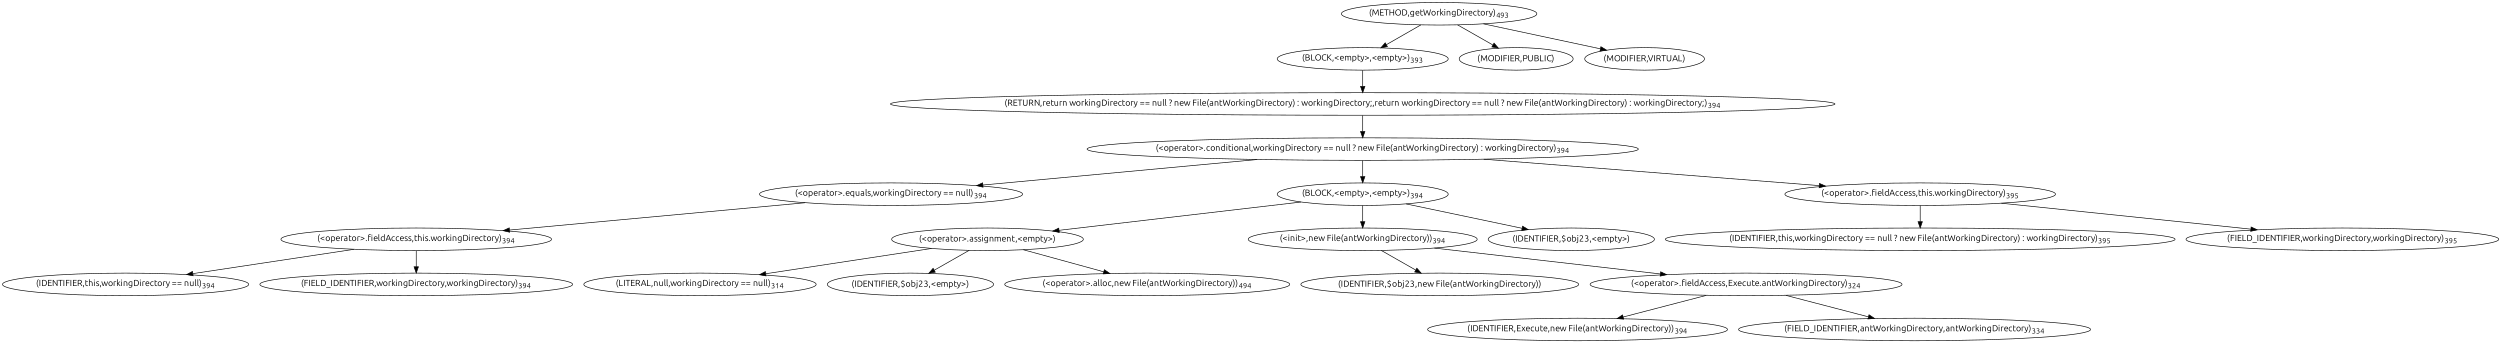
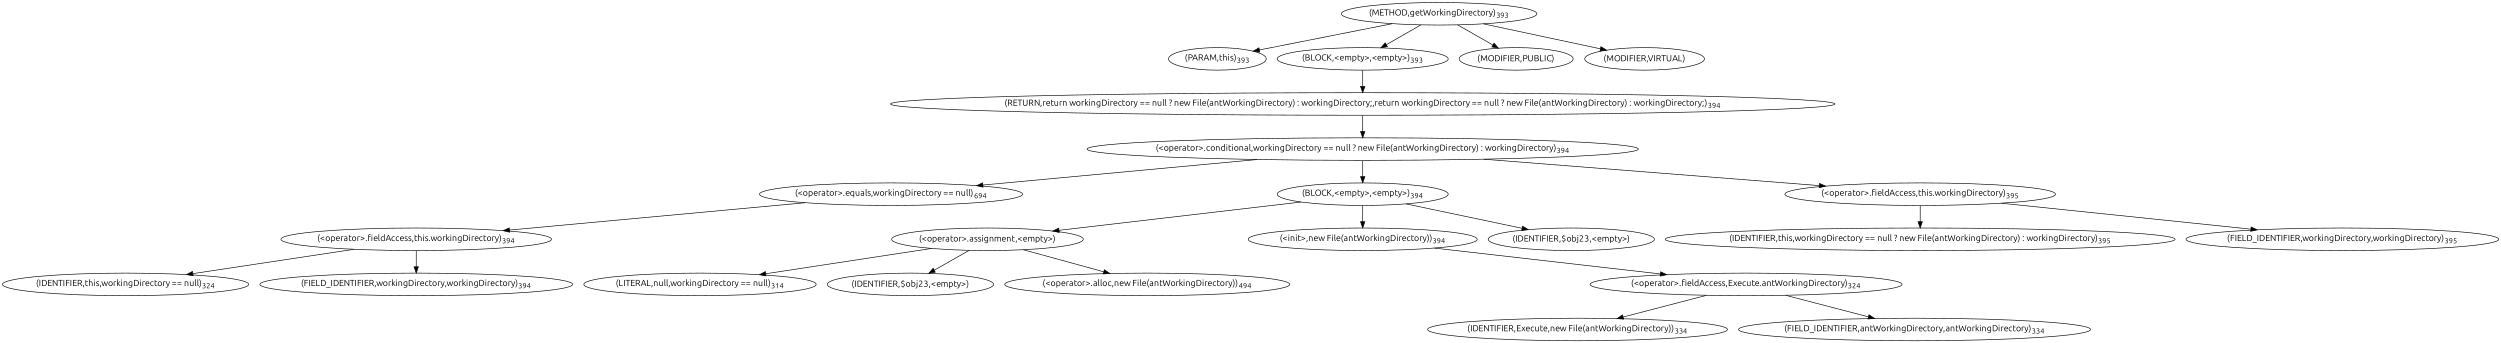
(1503, 13) -> (1503, 13)
none -> (1217, 59)
(981, 193) -> (981, 193)
(209, 283) -> (209, 283)
(1440, 284) -> none
(1681, 329) -> (1681, 329)
